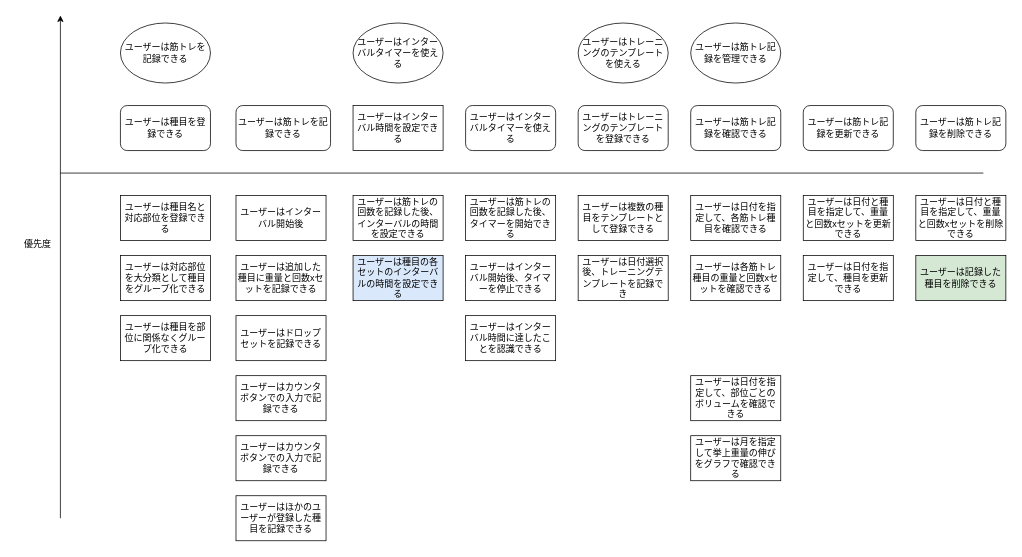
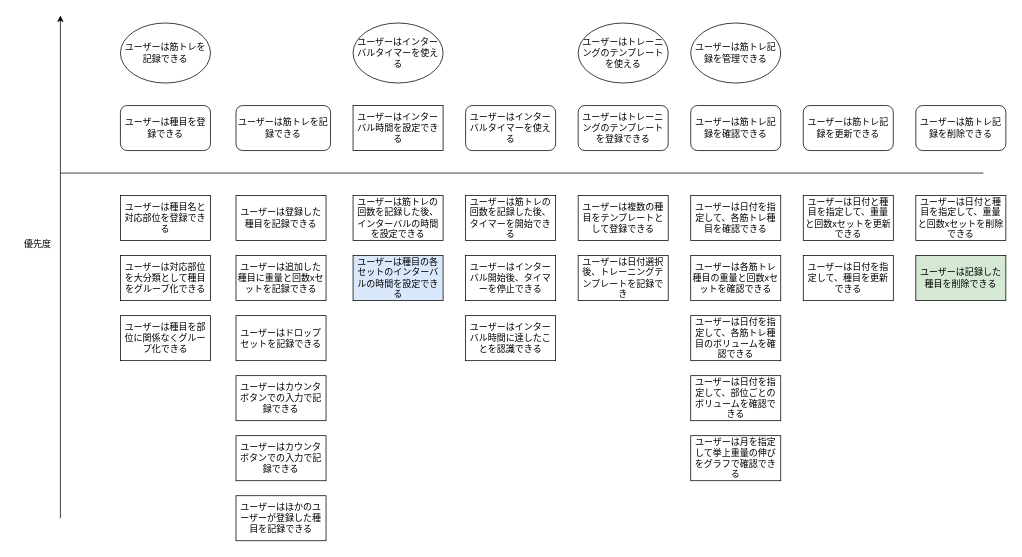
(281, 218) -> (281, 218)
none -> (735, 338)
